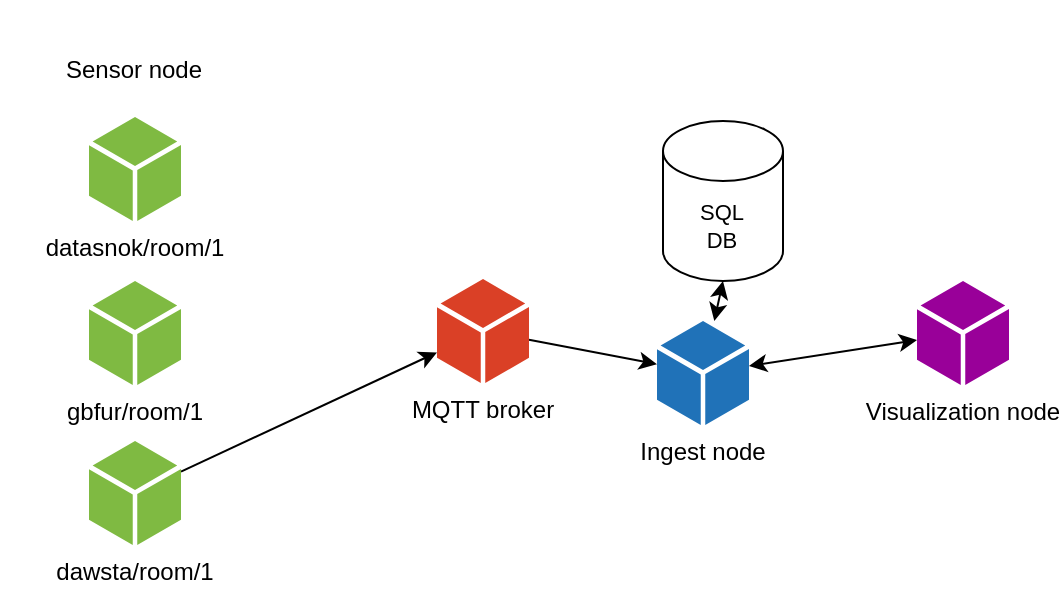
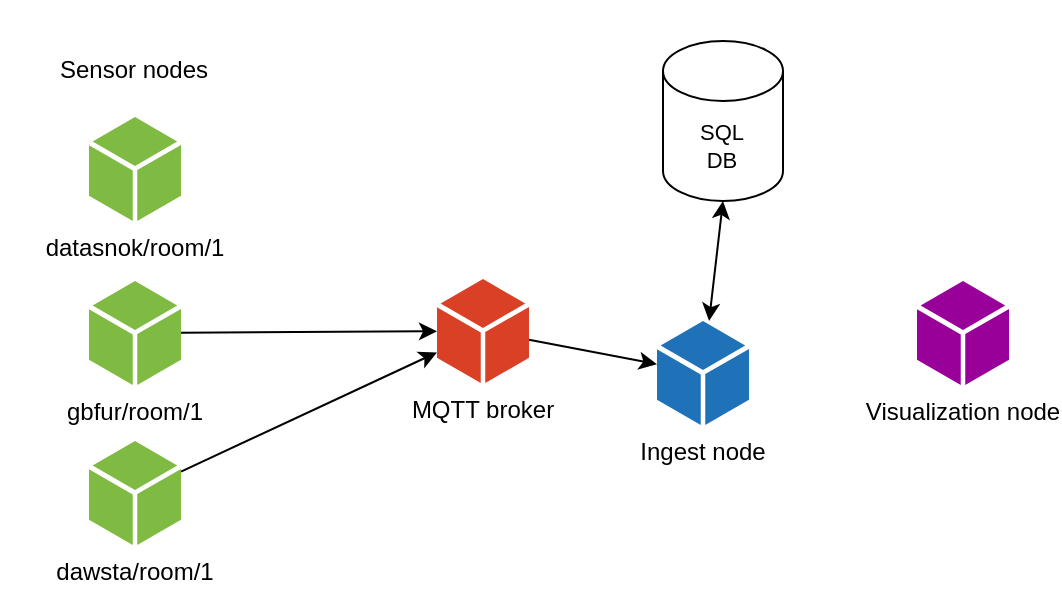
(135, 71) -> (135, 71)
(723, 201) -> (723, 121)
none -> (302, 332)
(833, 353) -> none
